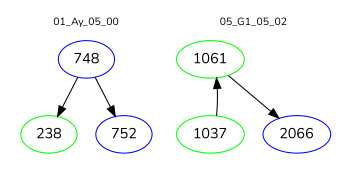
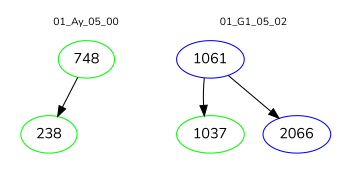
(254, 22) -> (254, 22)
(86, 59) -> (86, 59)
(210, 59) -> (210, 59)
(217, 102) -> (203, 92)
(124, 134) -> none
